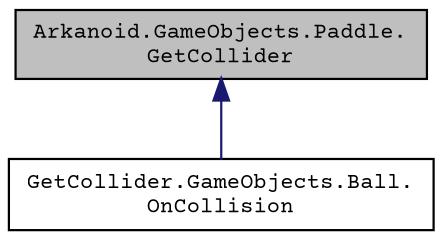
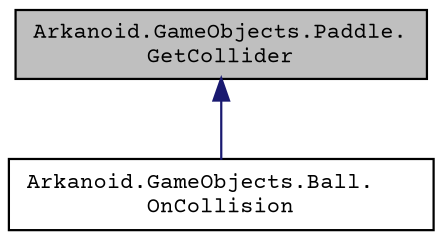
(221, 195) -> (221, 195)
